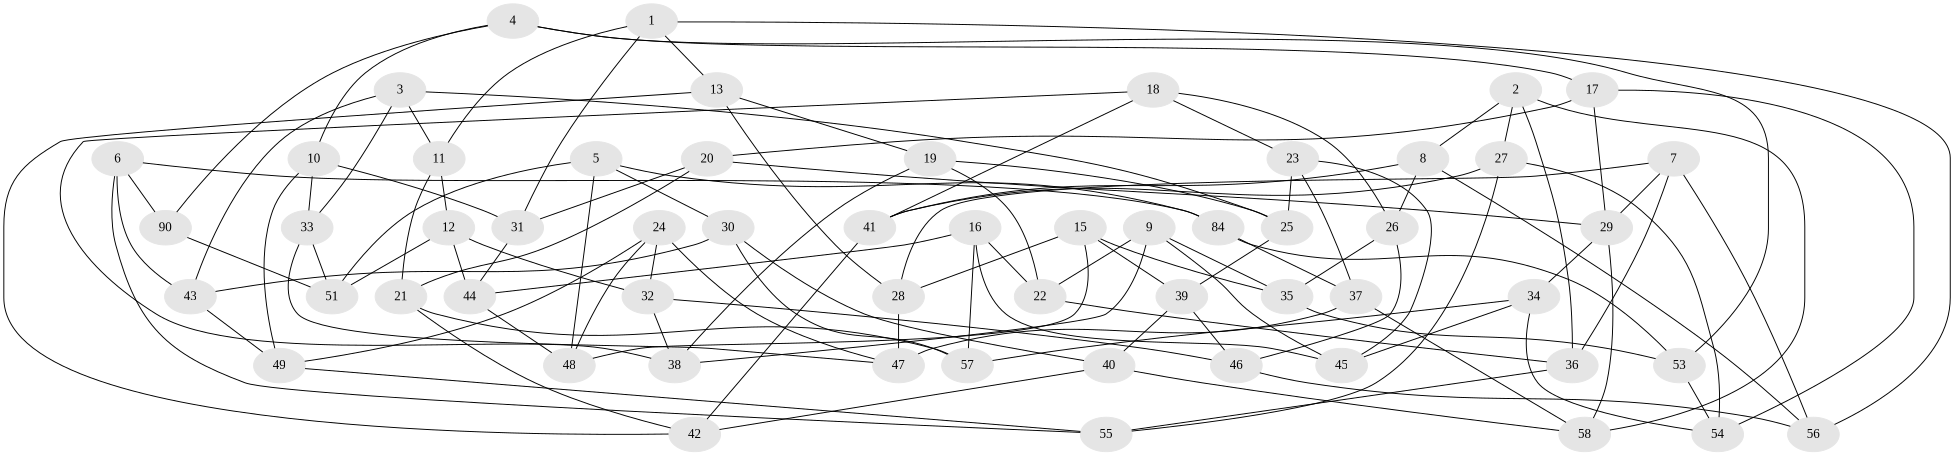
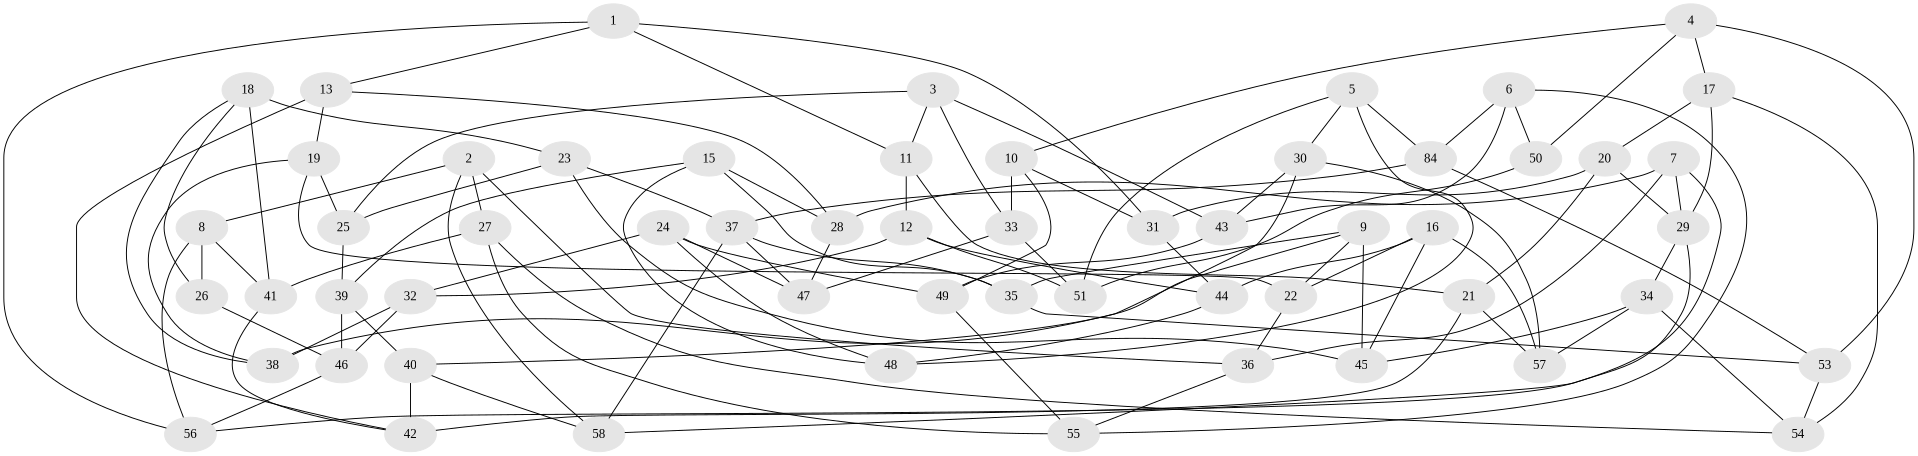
(166, 228) -> (1536, 159)
(1334, 266) -> (873, 261)
